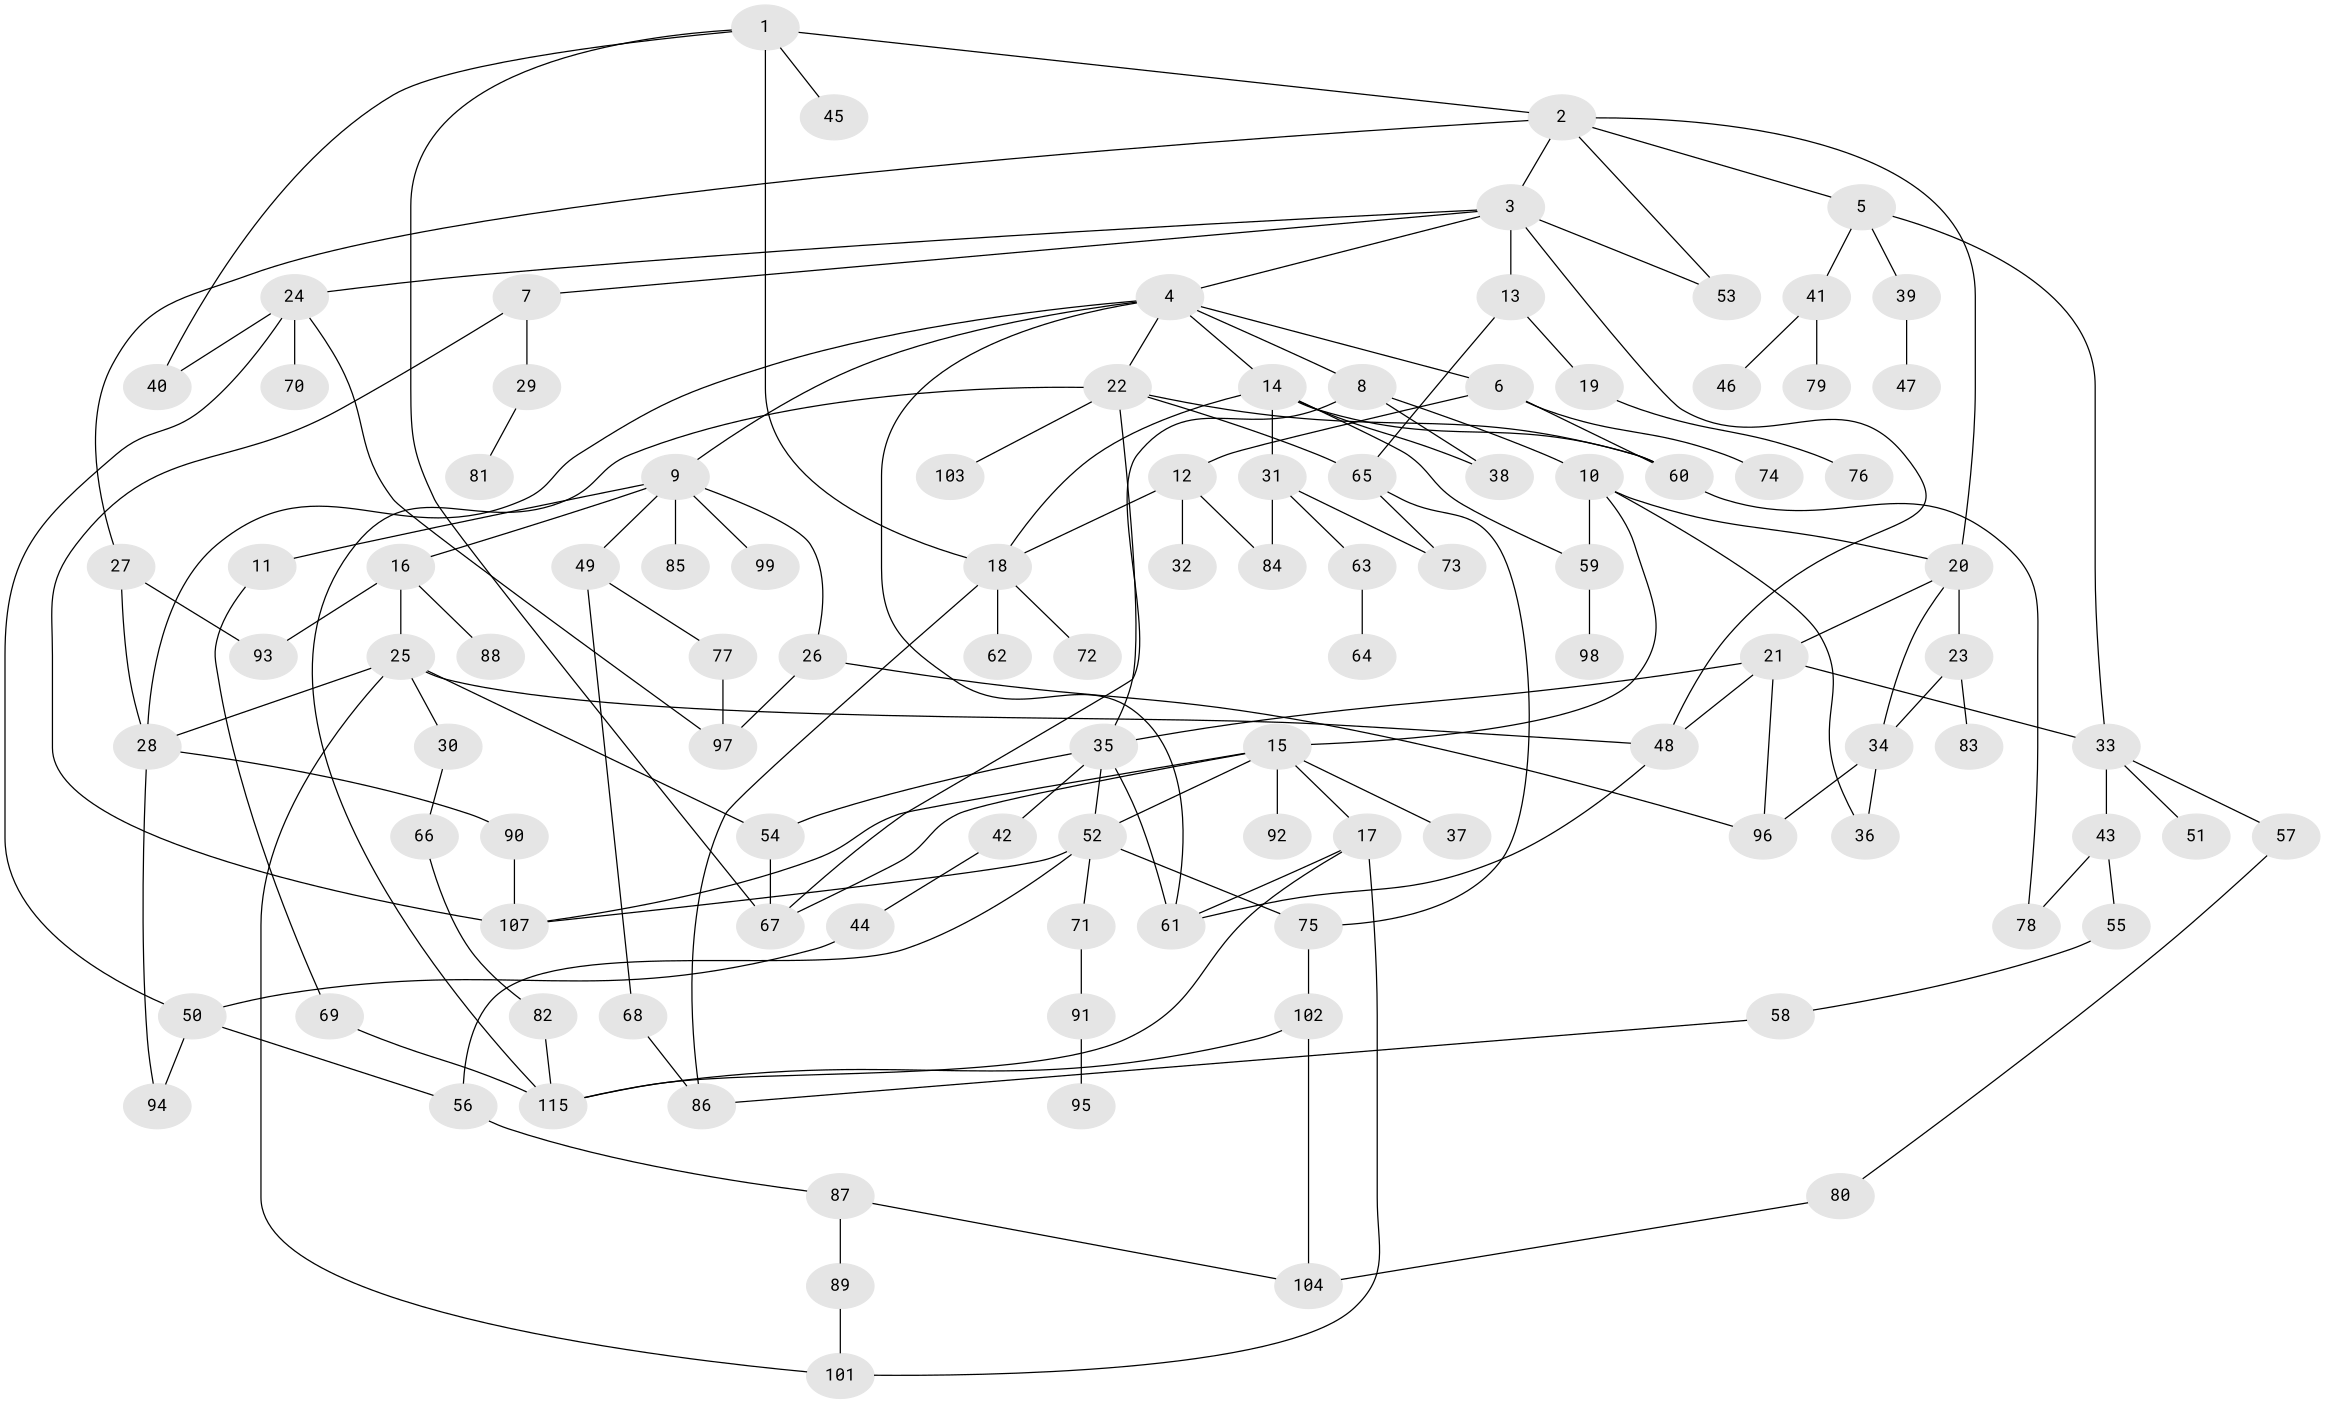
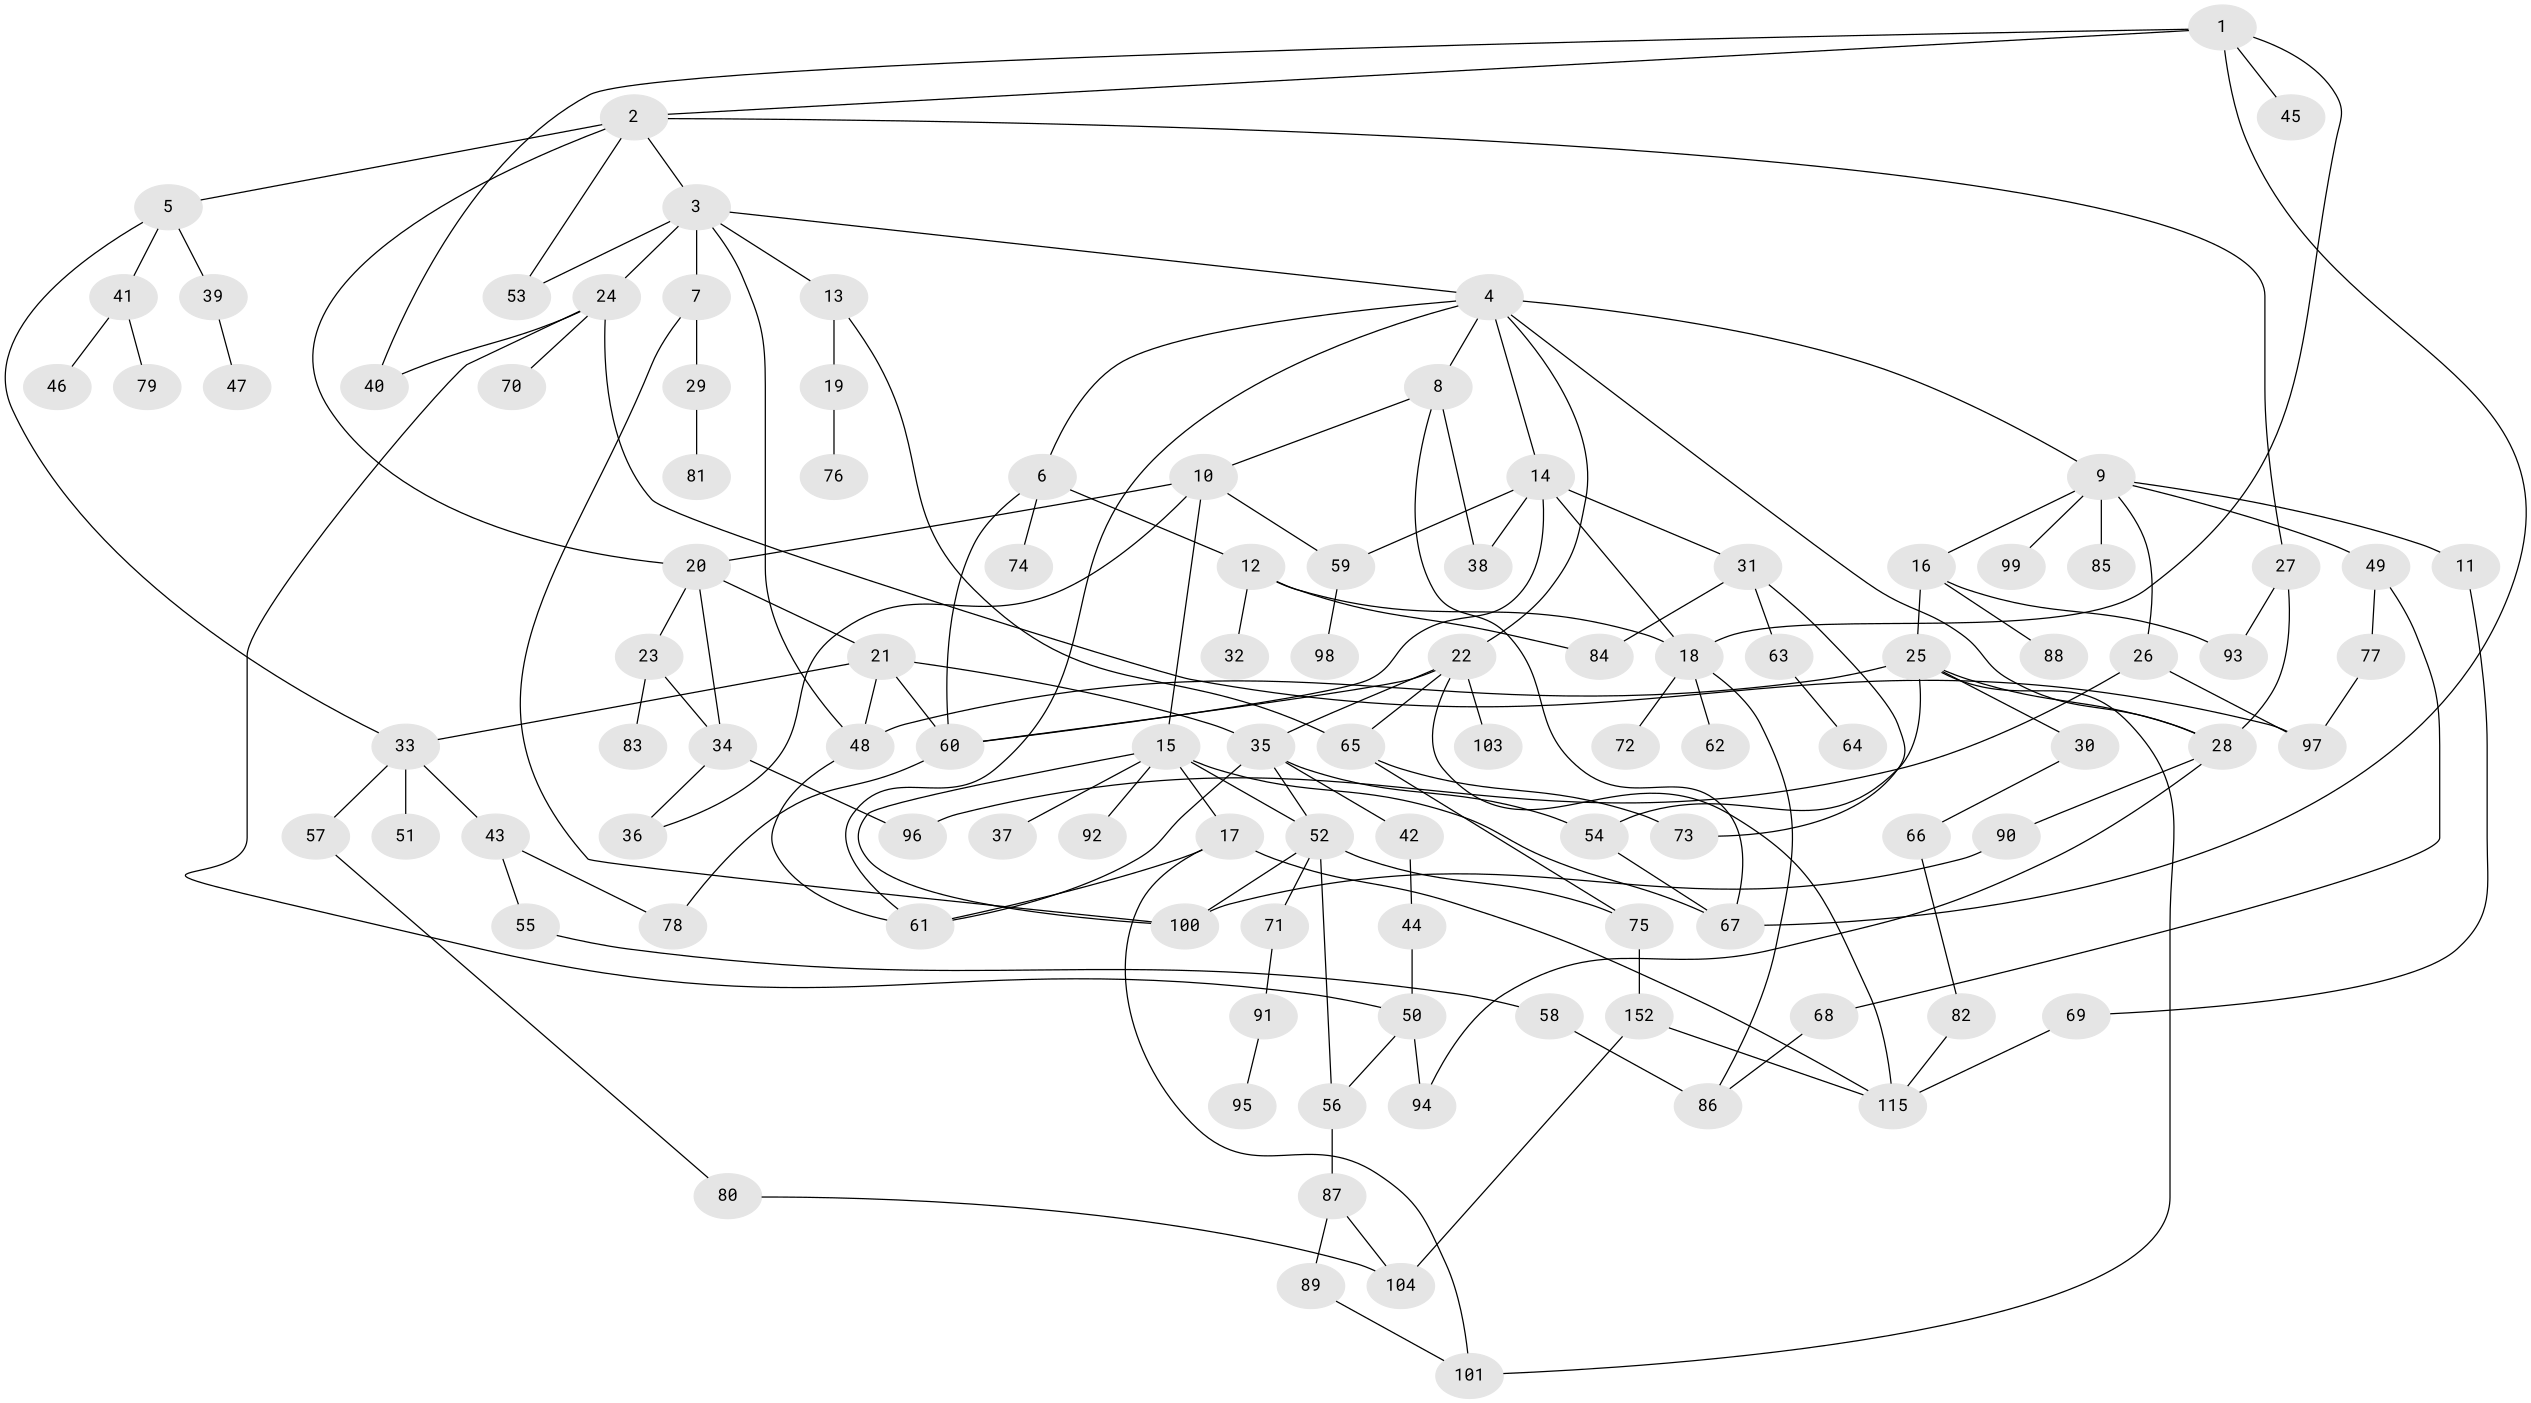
(1769, 747) -> (916, 702)
(514, 926) -> (1185, 926)
(1309, 1016) -> (1639, 1016)
